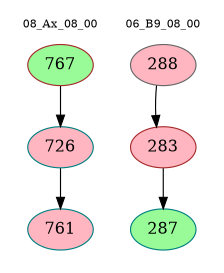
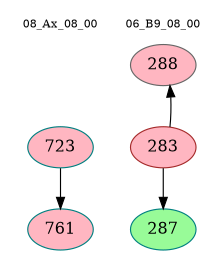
(61, 65) -> none
(156, 100) -> (171, 112)
(61, 147) -> (61, 147)
